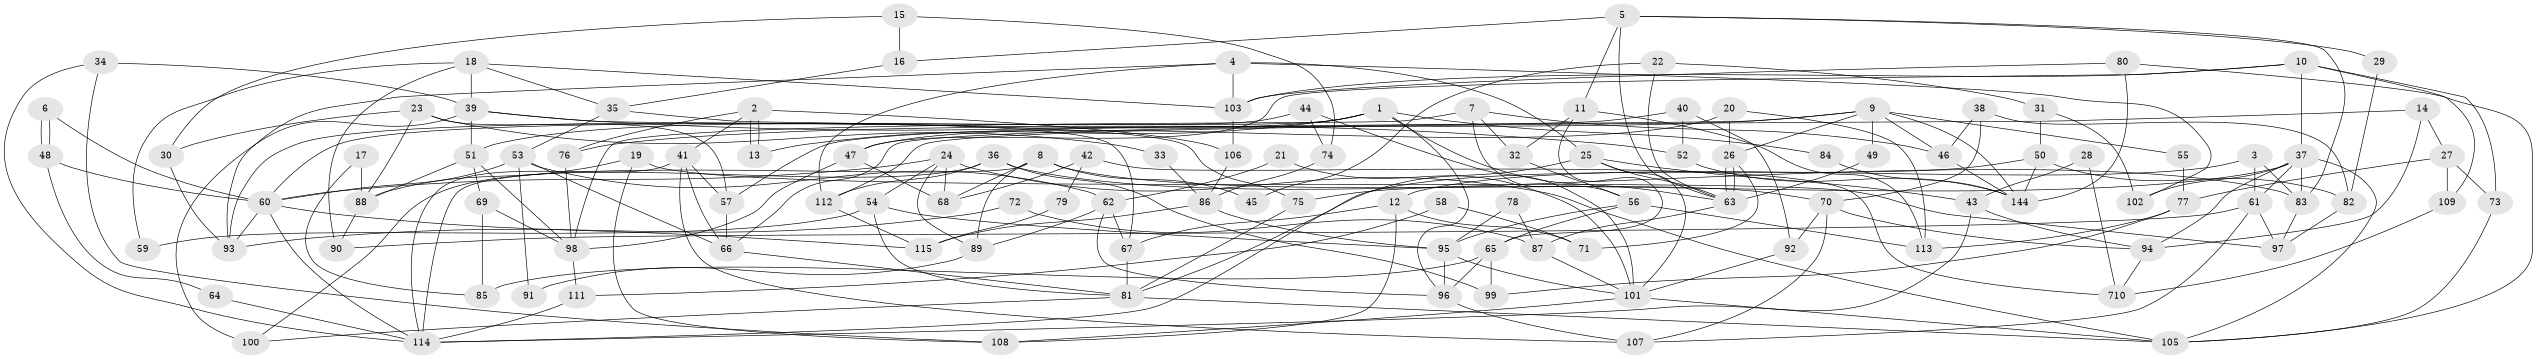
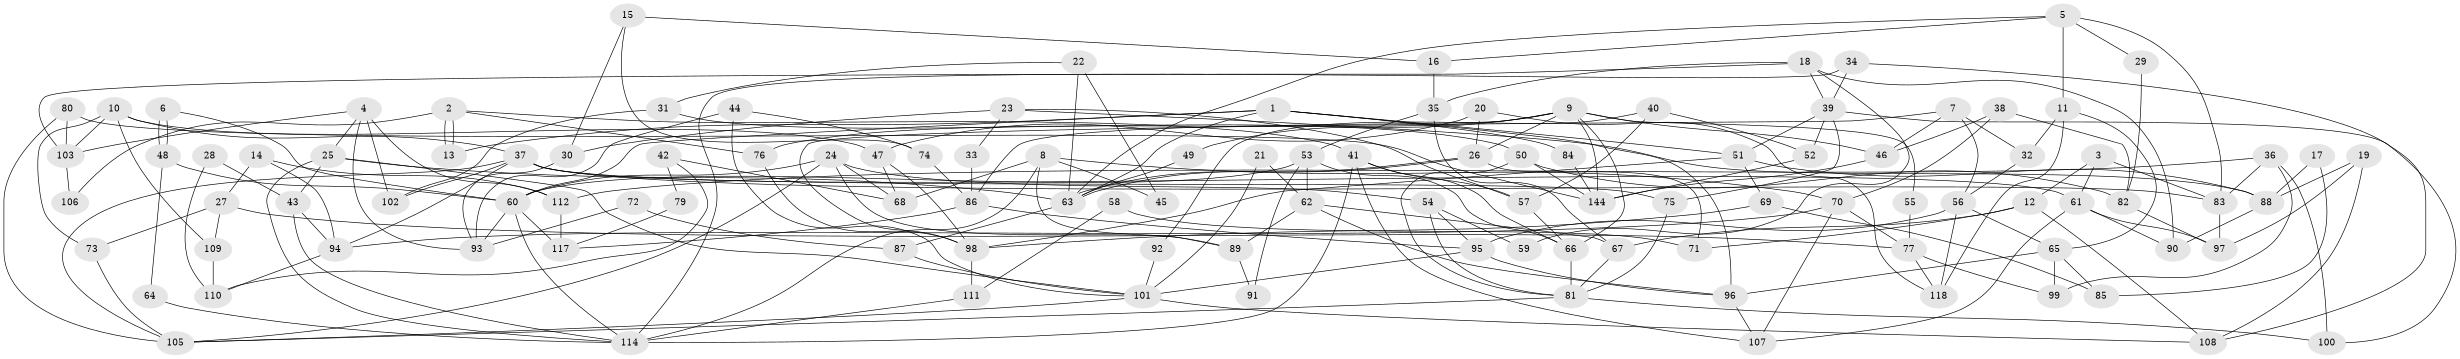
(1219, 179) -> (1254, 126)
(1513, 203) -> none
(1811, 224) -> (1863, 220)
(924, 250) -> (561, 250)
(1924, 250) -> (1939, 296)
(2117, 296) -> (213, 296)
